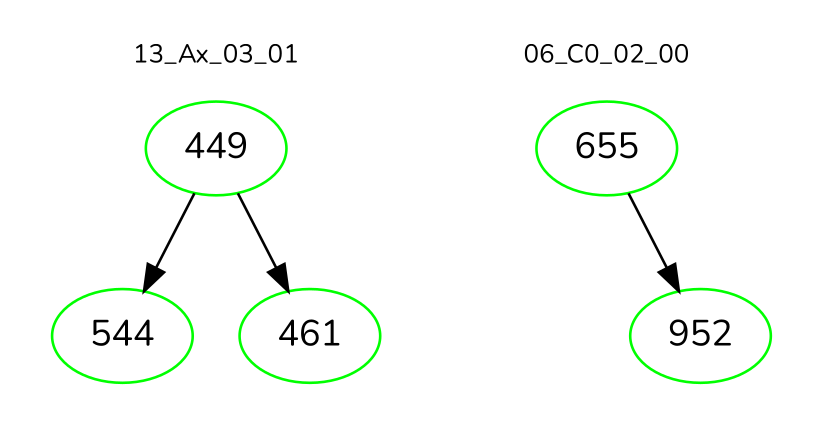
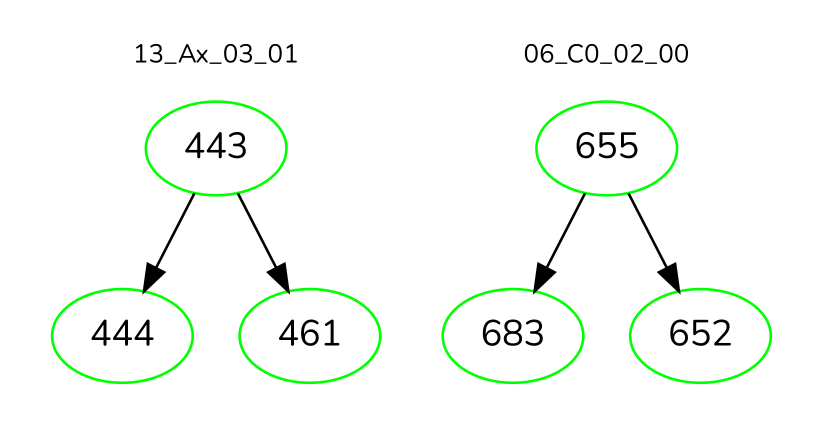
(216, 148) -> (216, 148)
(122, 336) -> (122, 336)
none -> (513, 336)
(701, 336) -> (701, 336)
